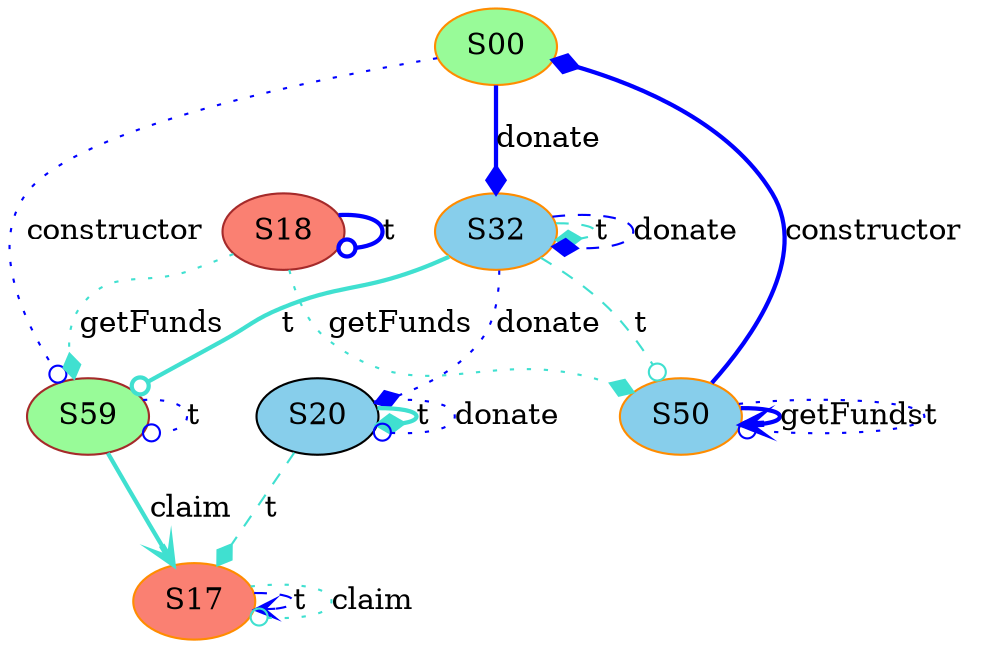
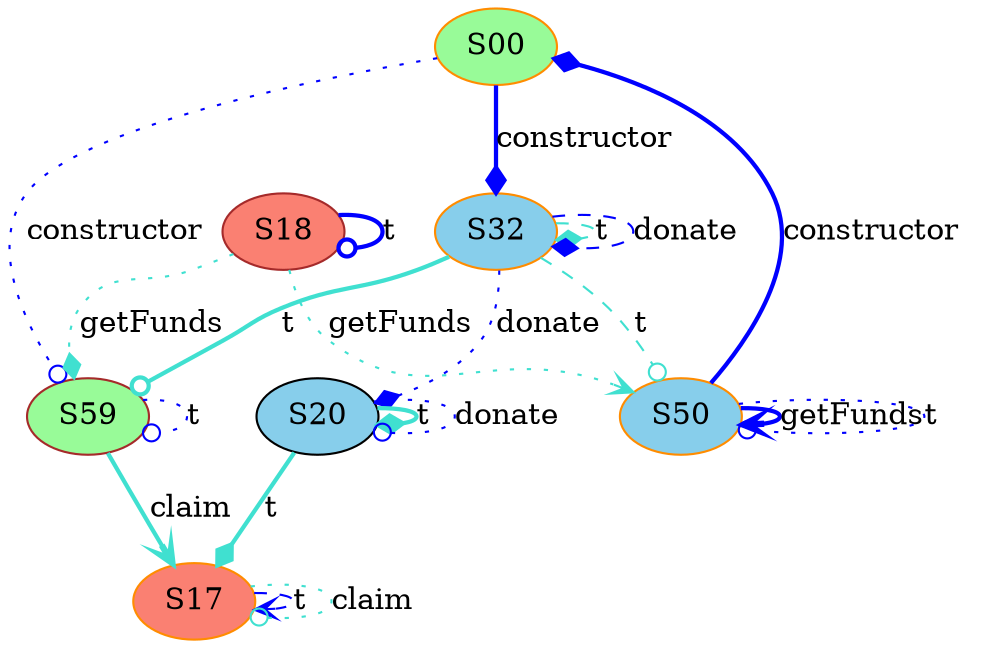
(548, 139) -> (584, 139)
(406, 374) -> (408, 374)
(263, 498) -> (263, 498)
